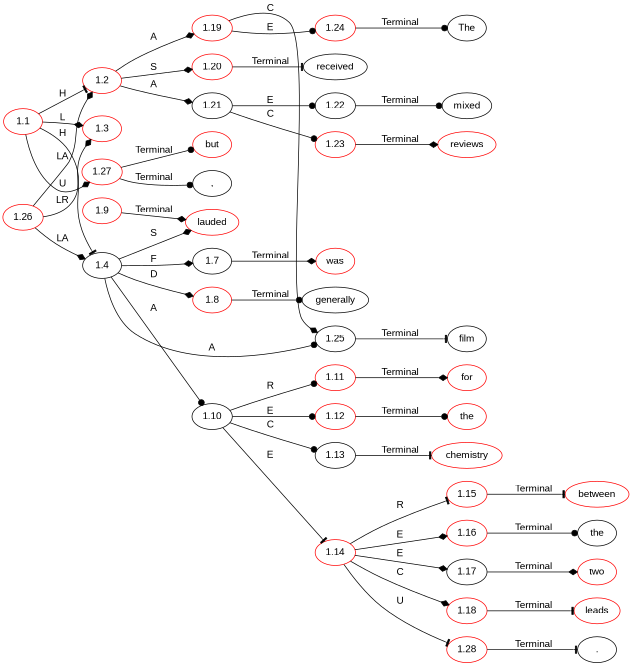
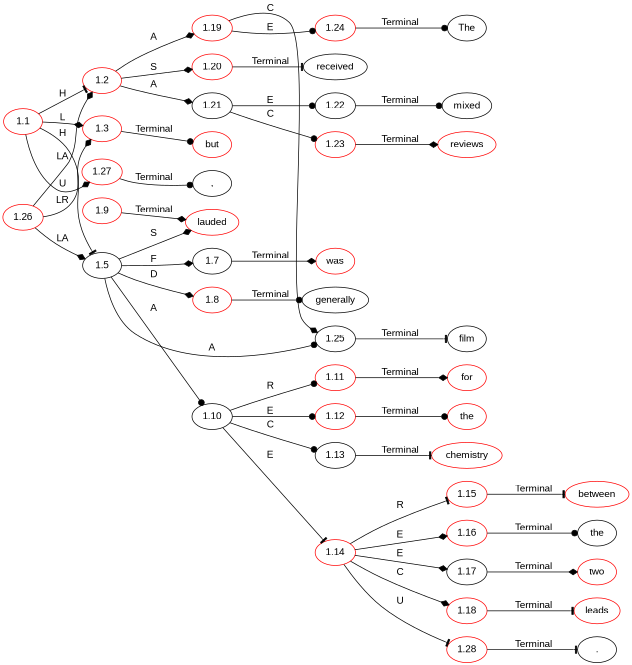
(155, 159) -> (154, 136)
(102, 265) -> (102, 265)
